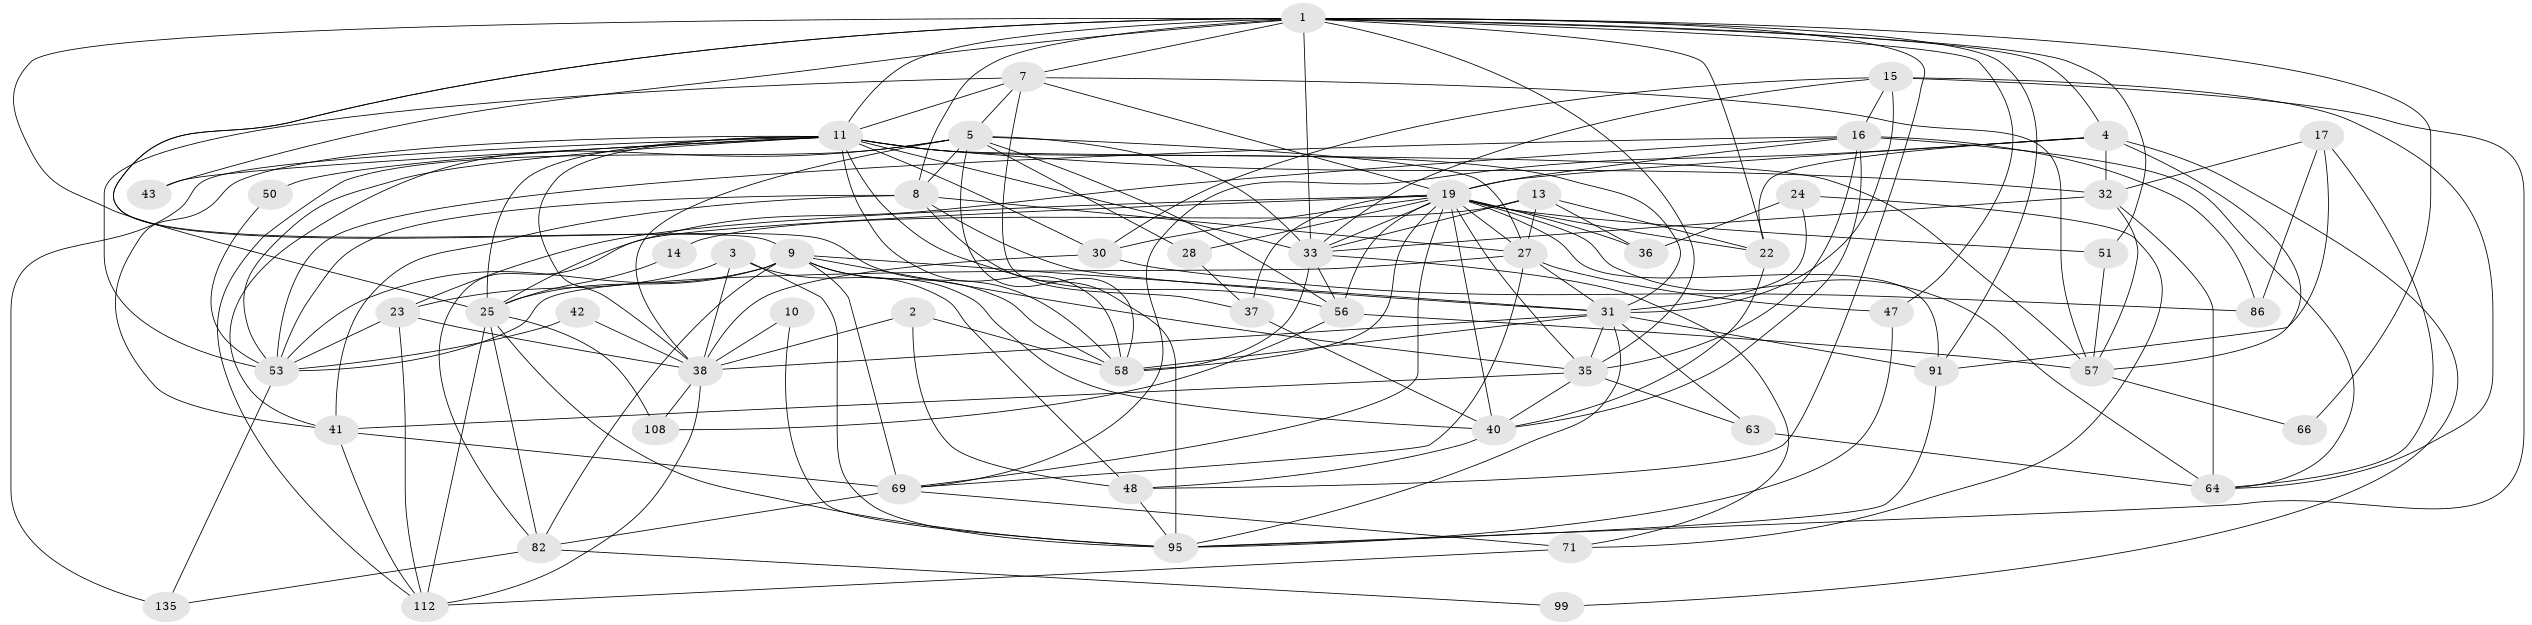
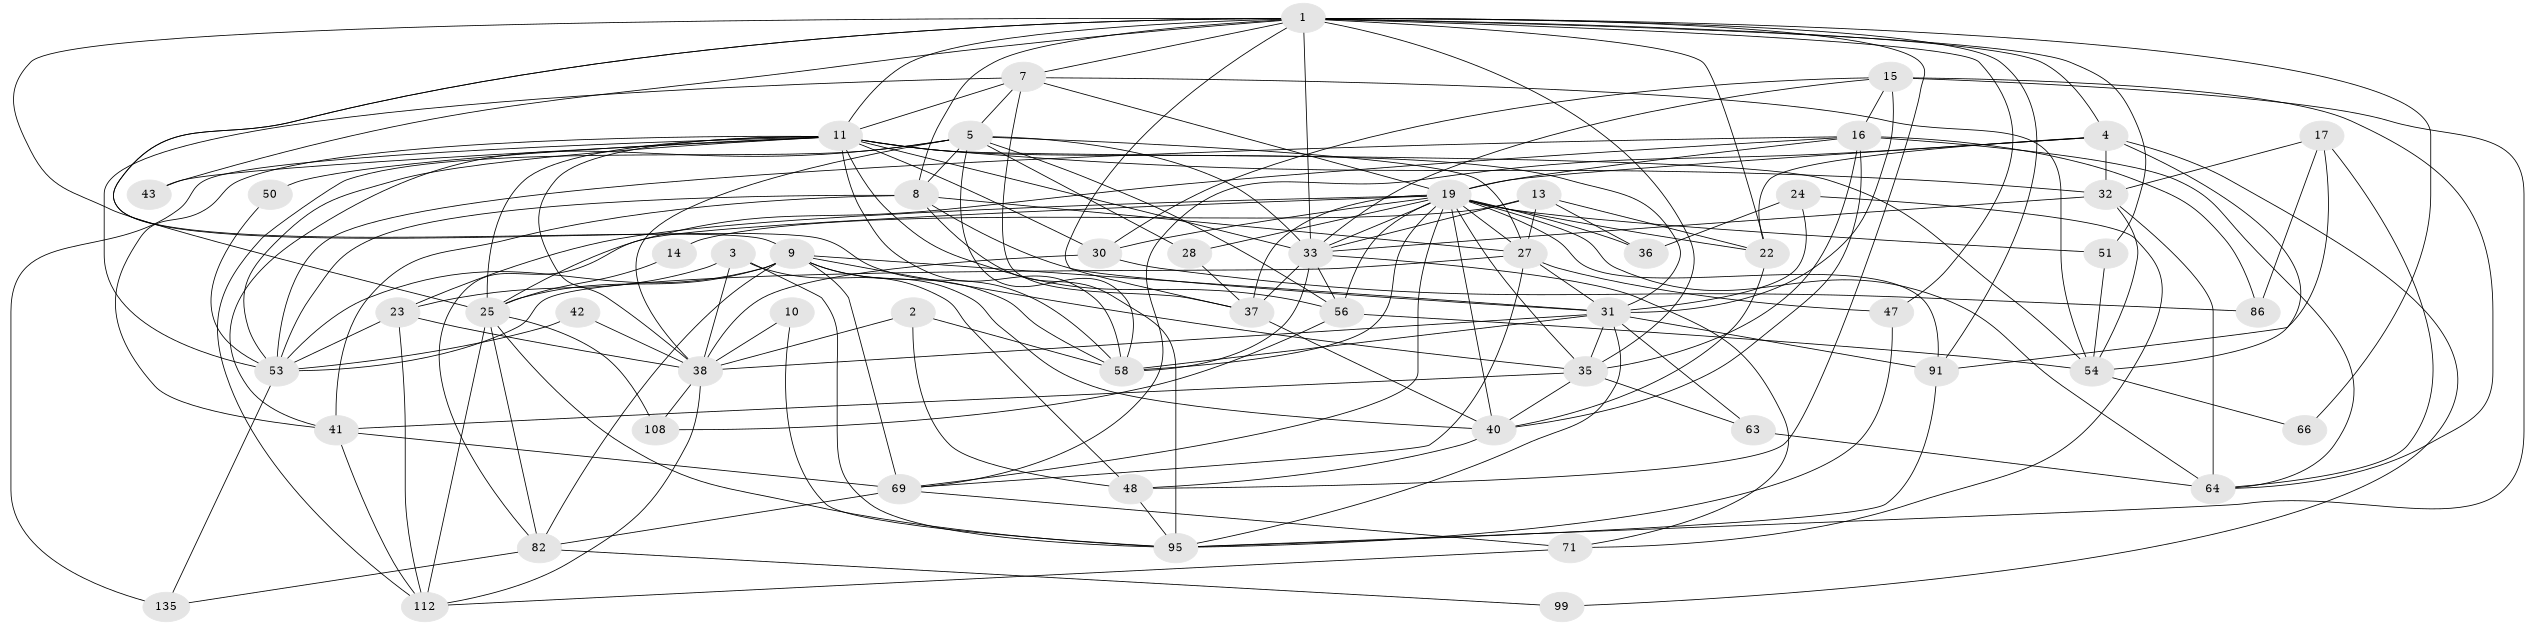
none -> (1113, 171)
none -> (1281, 283)
(2092, 371) -> (2092, 371)
